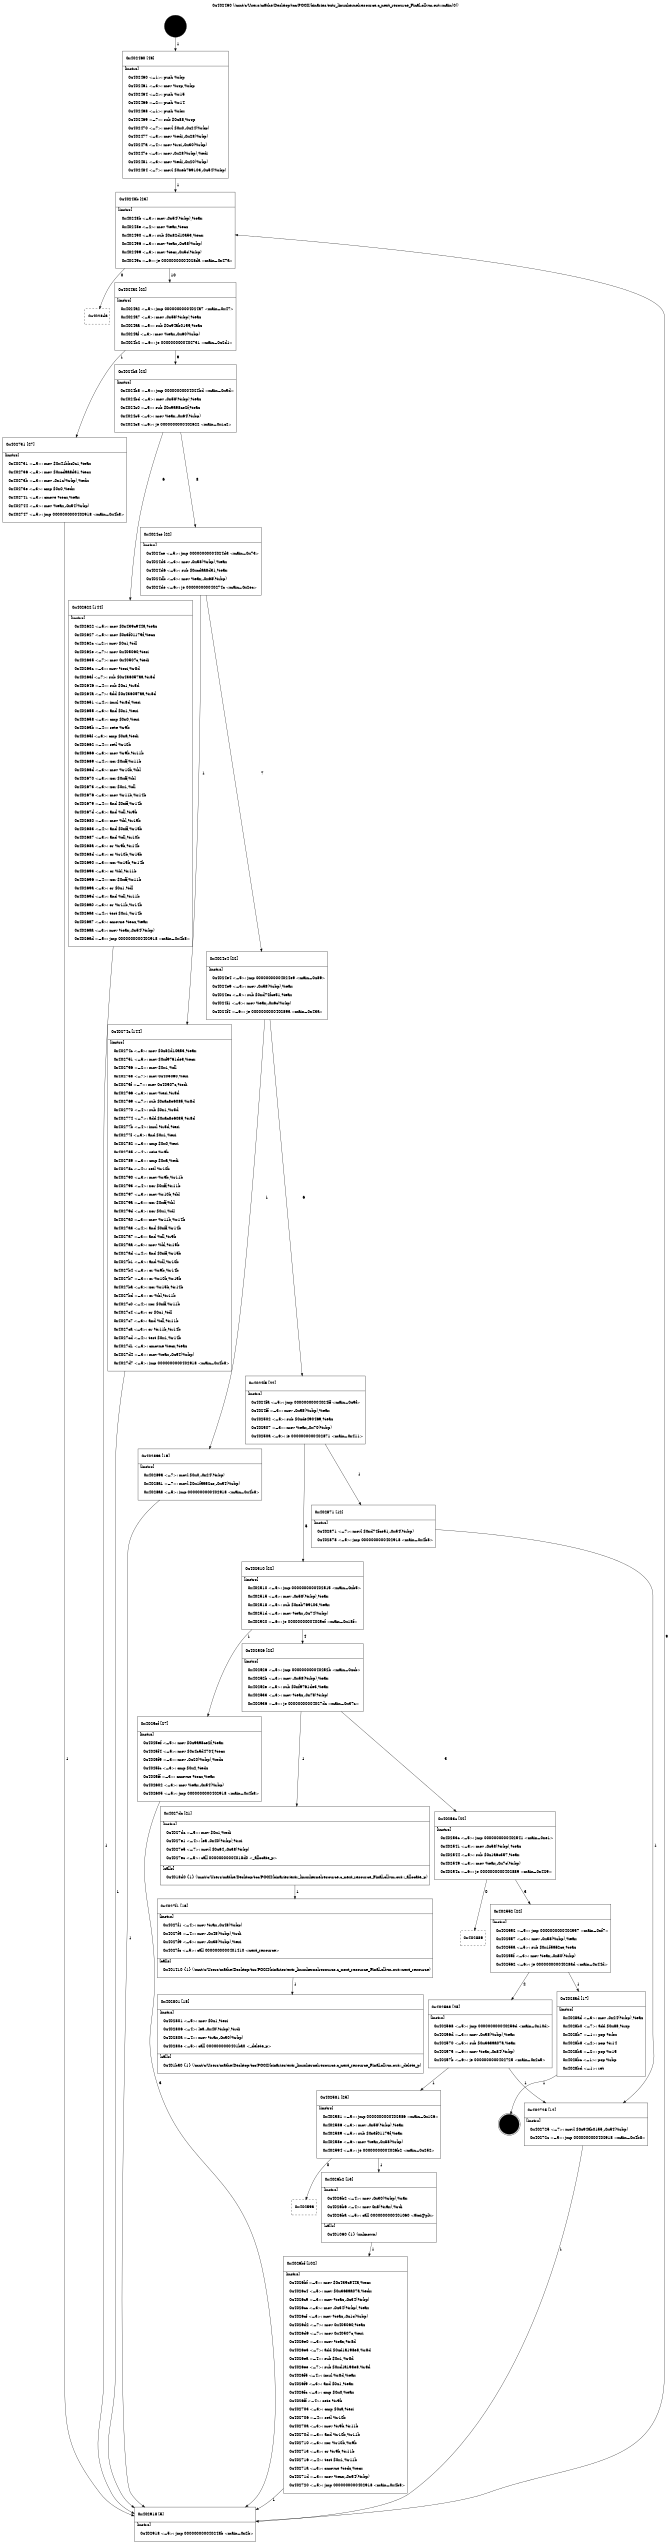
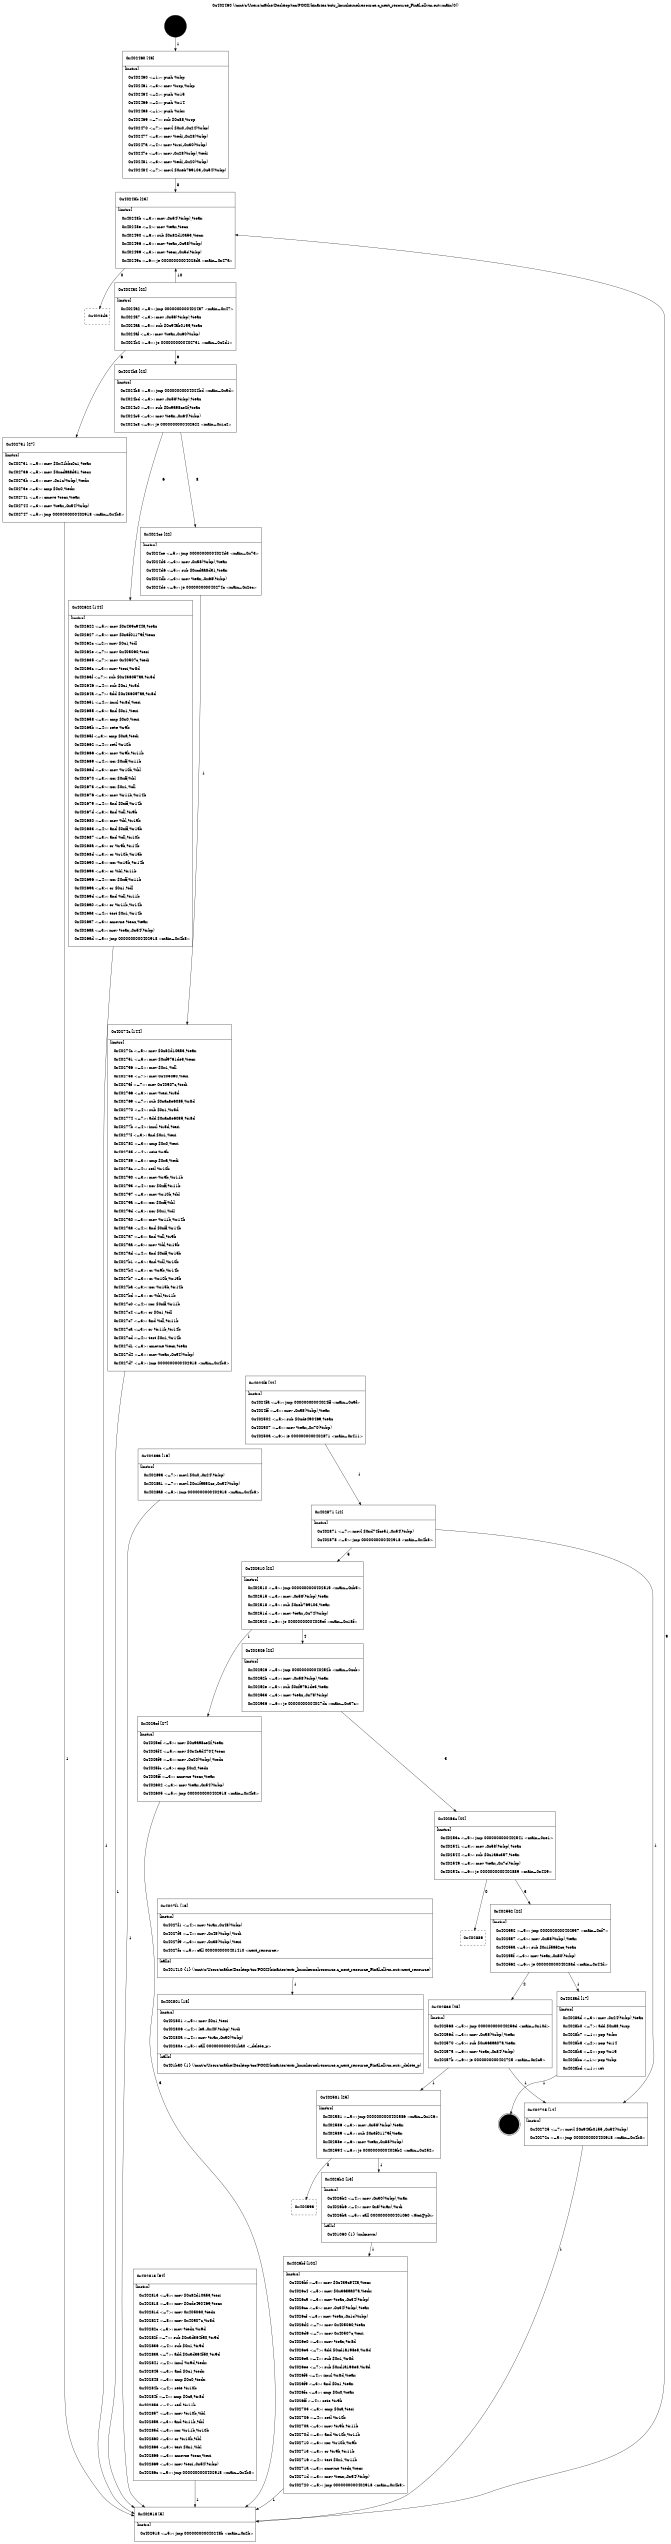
(177, 185) -> (177, 185)
(169, 274) -> (176, 277)
(121, 357) -> (121, 357)
(267, 986) -> none
(304, 1501) -> (345, 1554)
(295, 1846) -> none
none -> (195, 2375)
